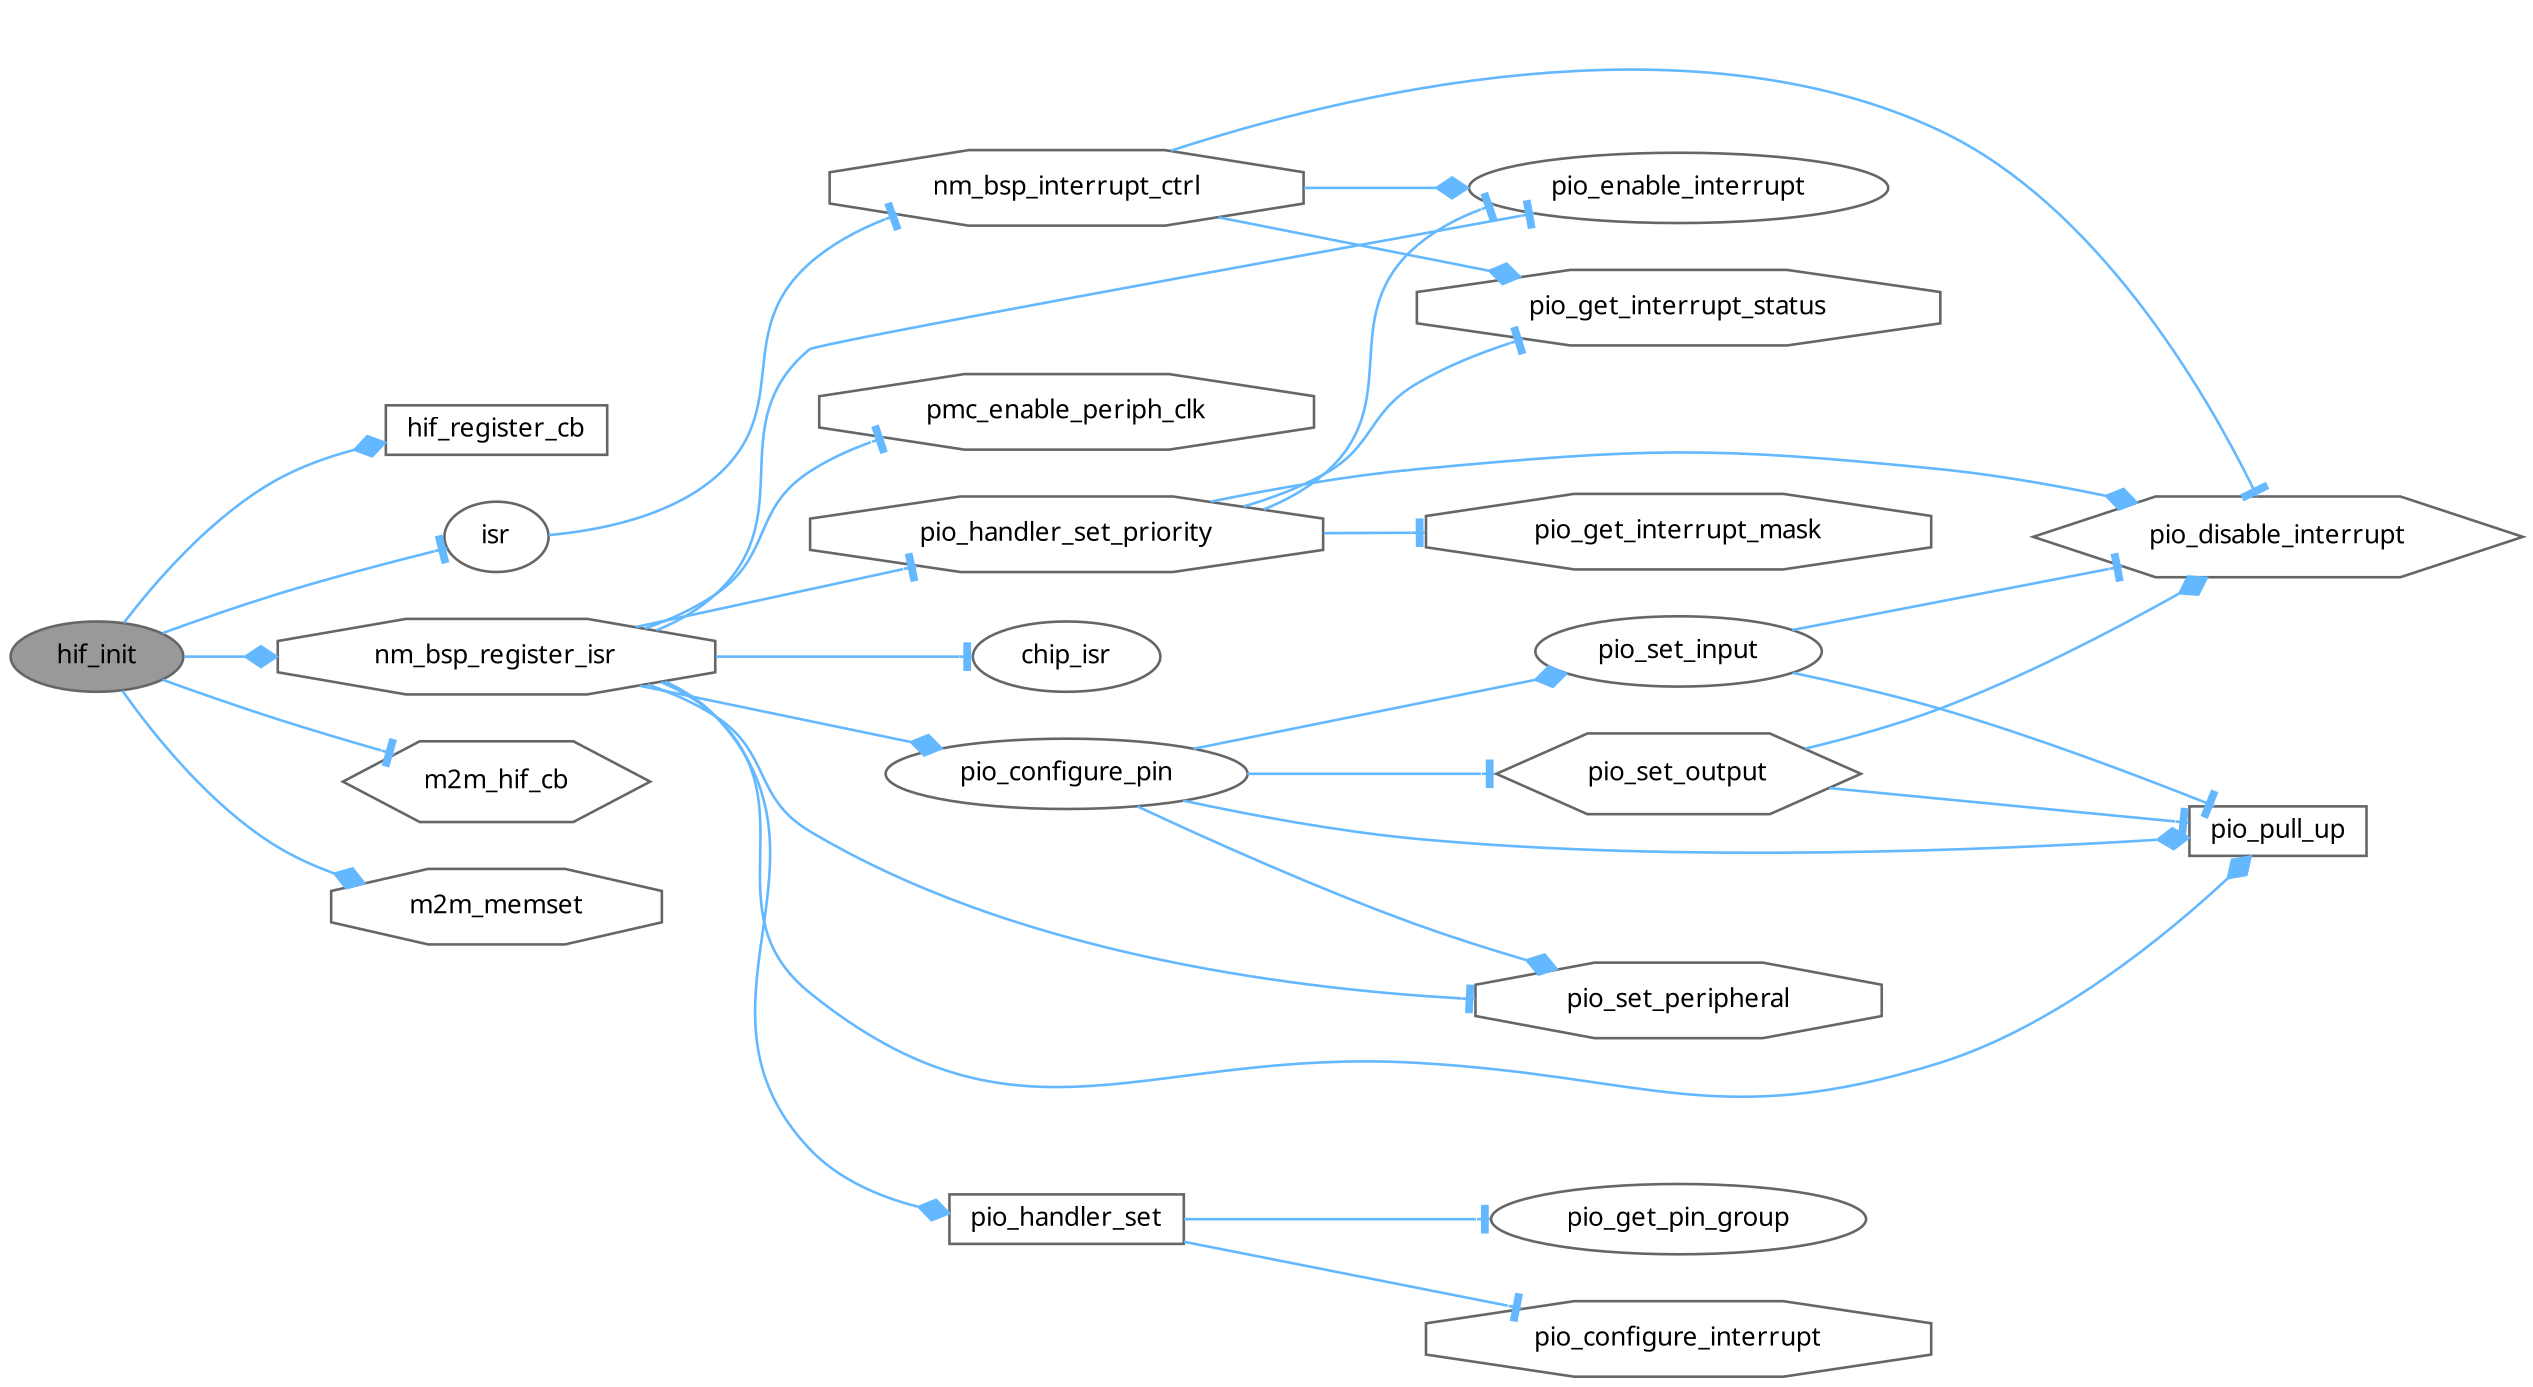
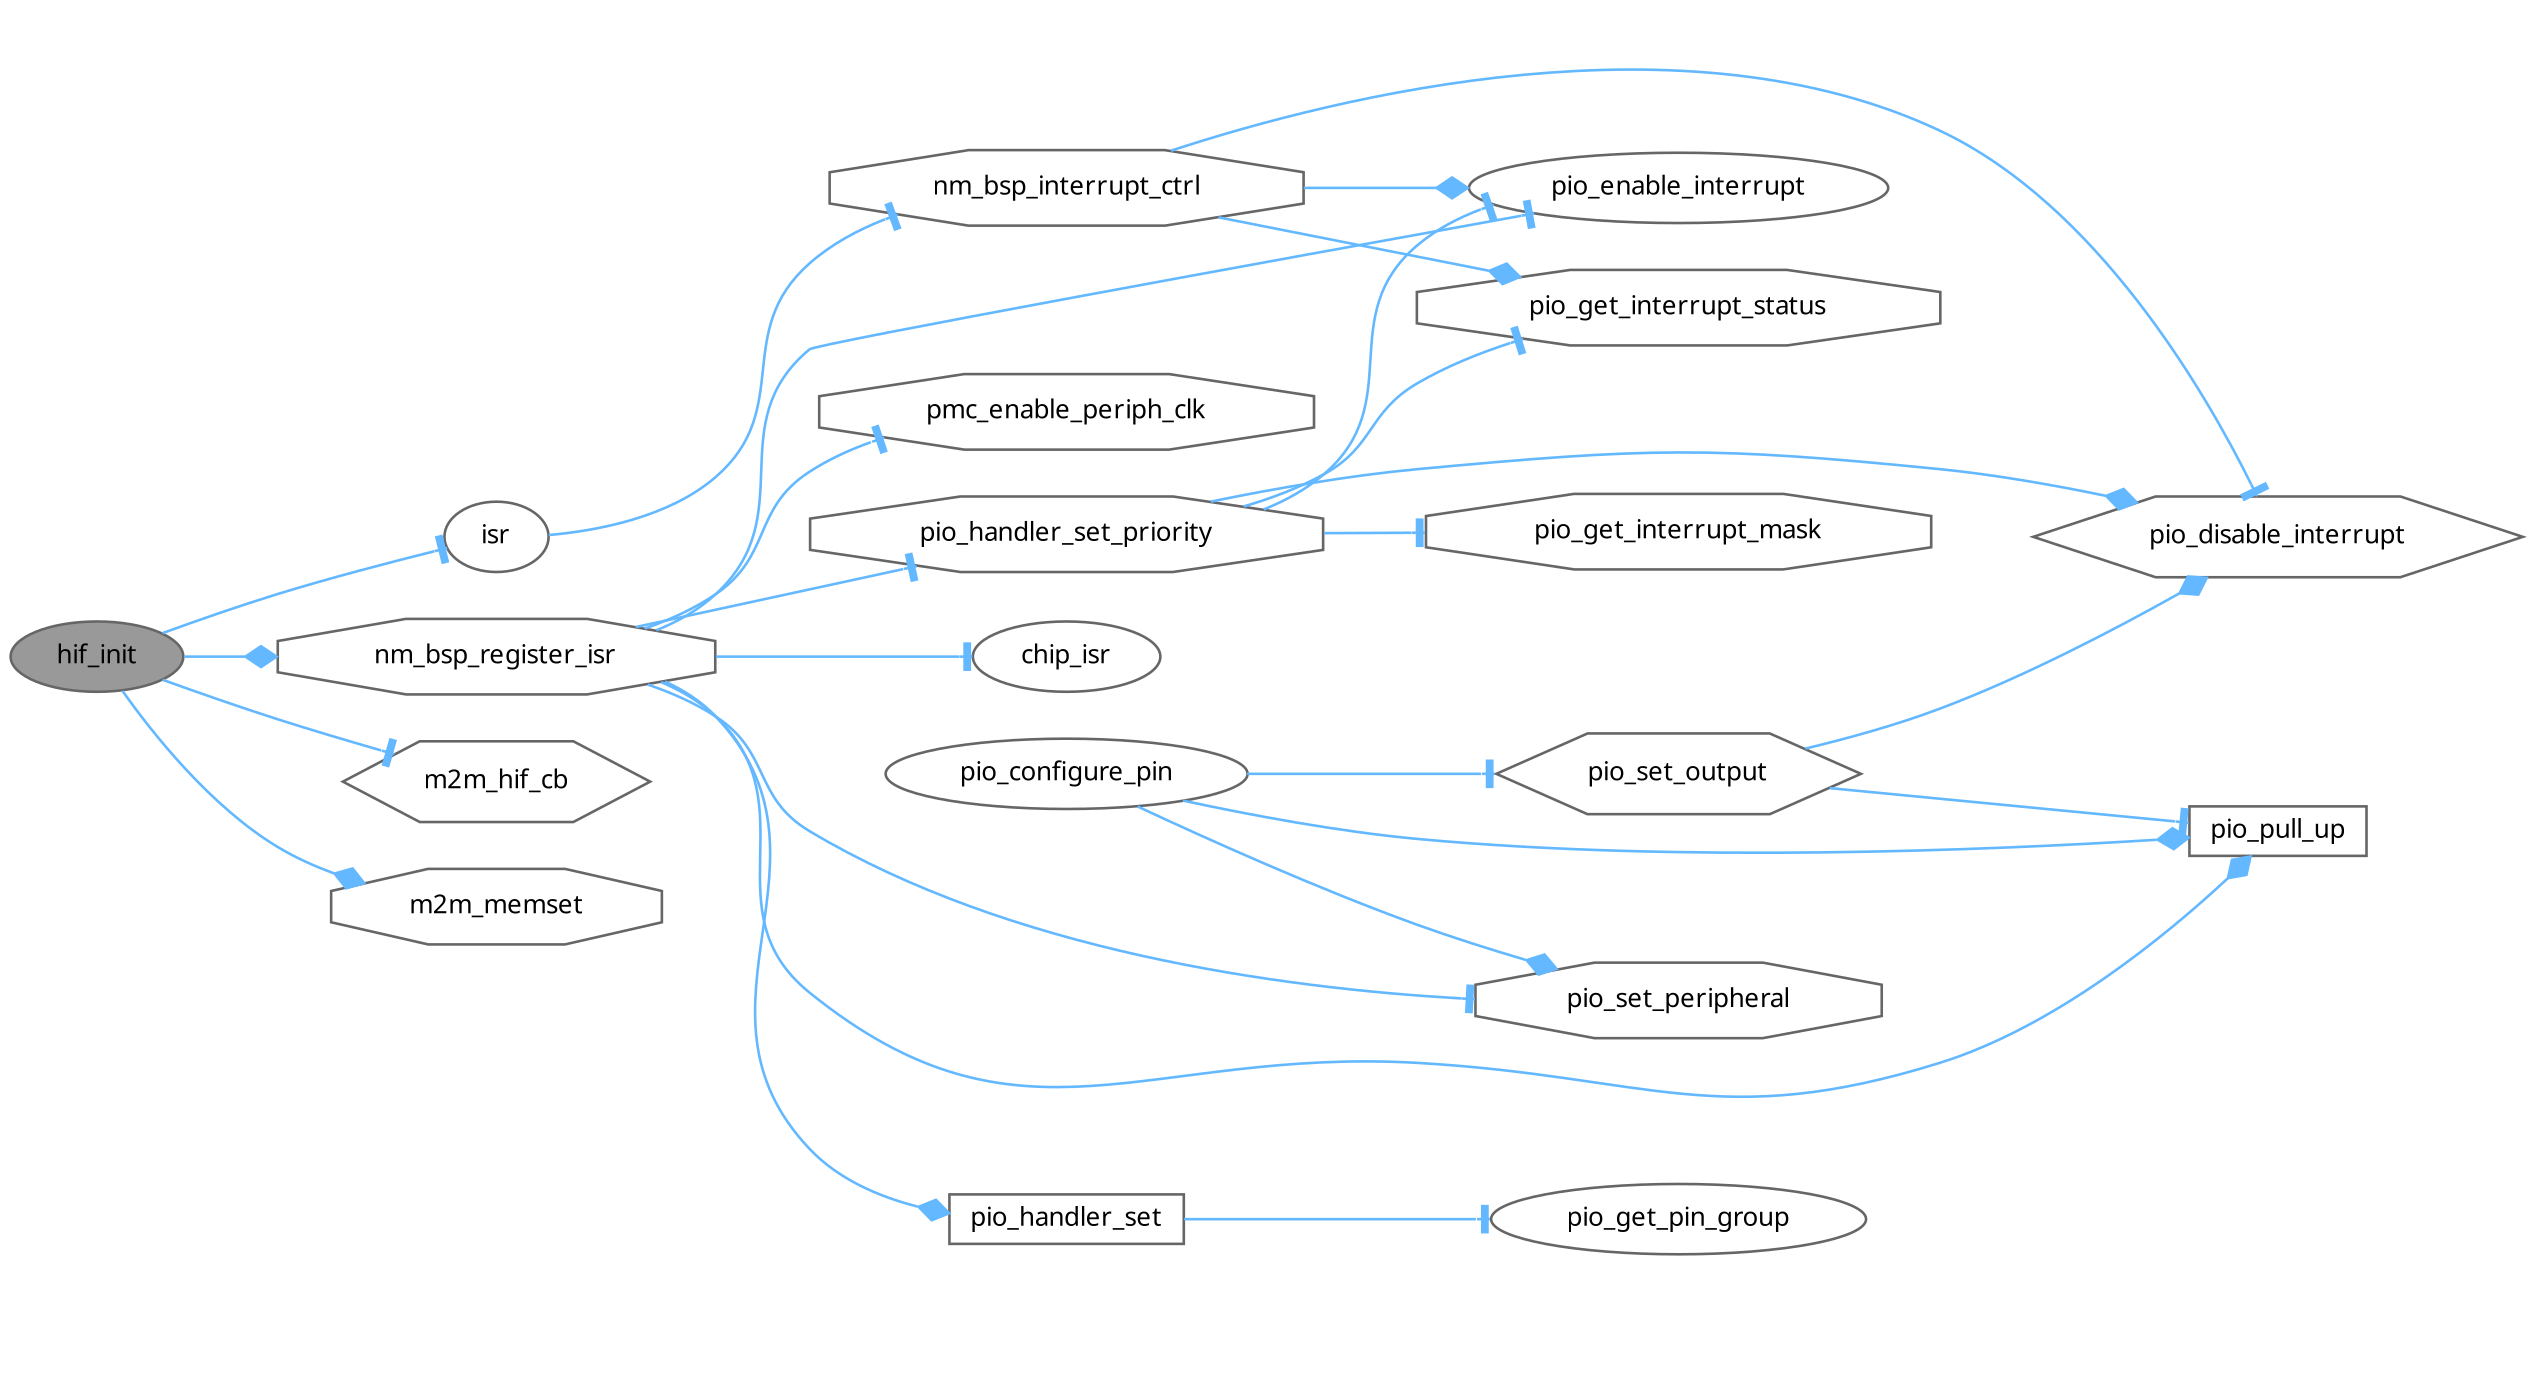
(497, 430) -> none
(1679, 651) -> none
(775, 714) -> none
(1679, 1339) -> none
